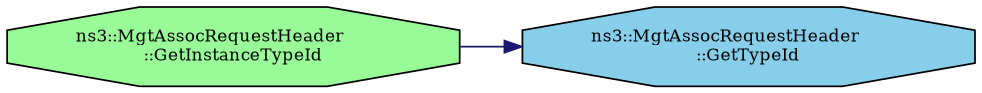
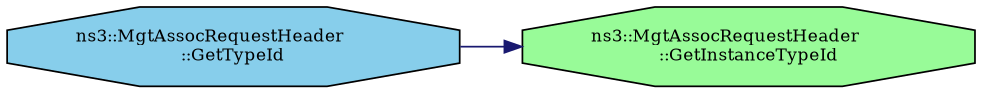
(482, 47) -> (482, 47)
